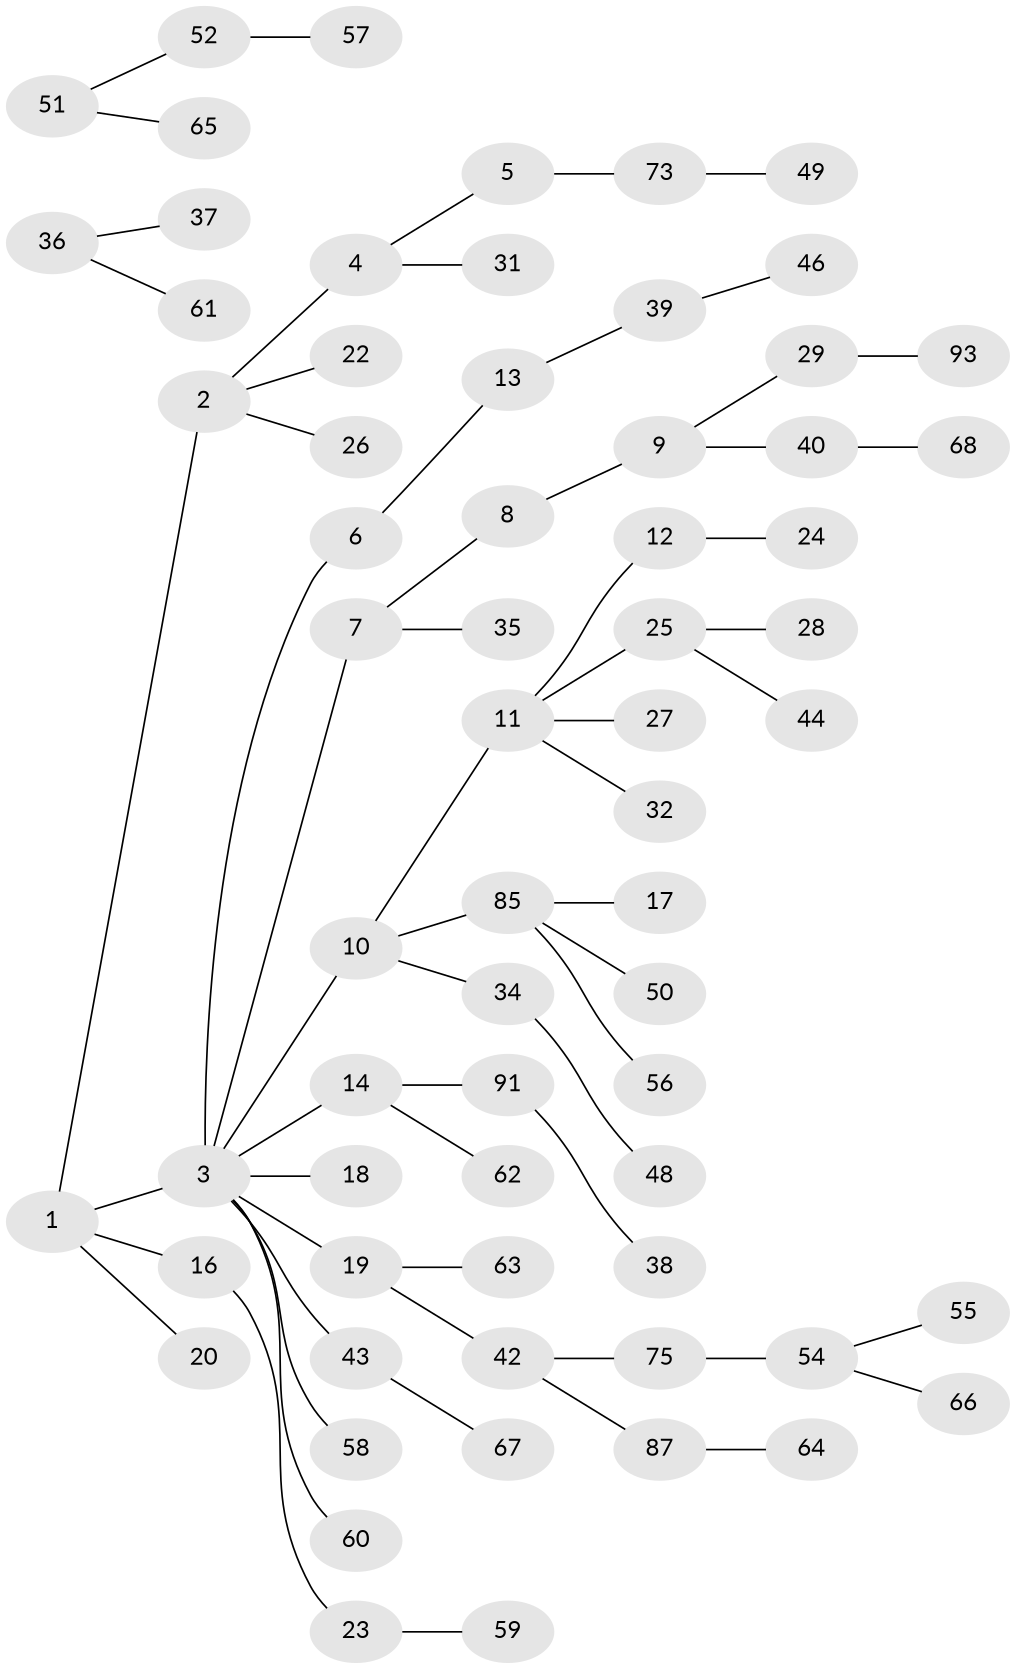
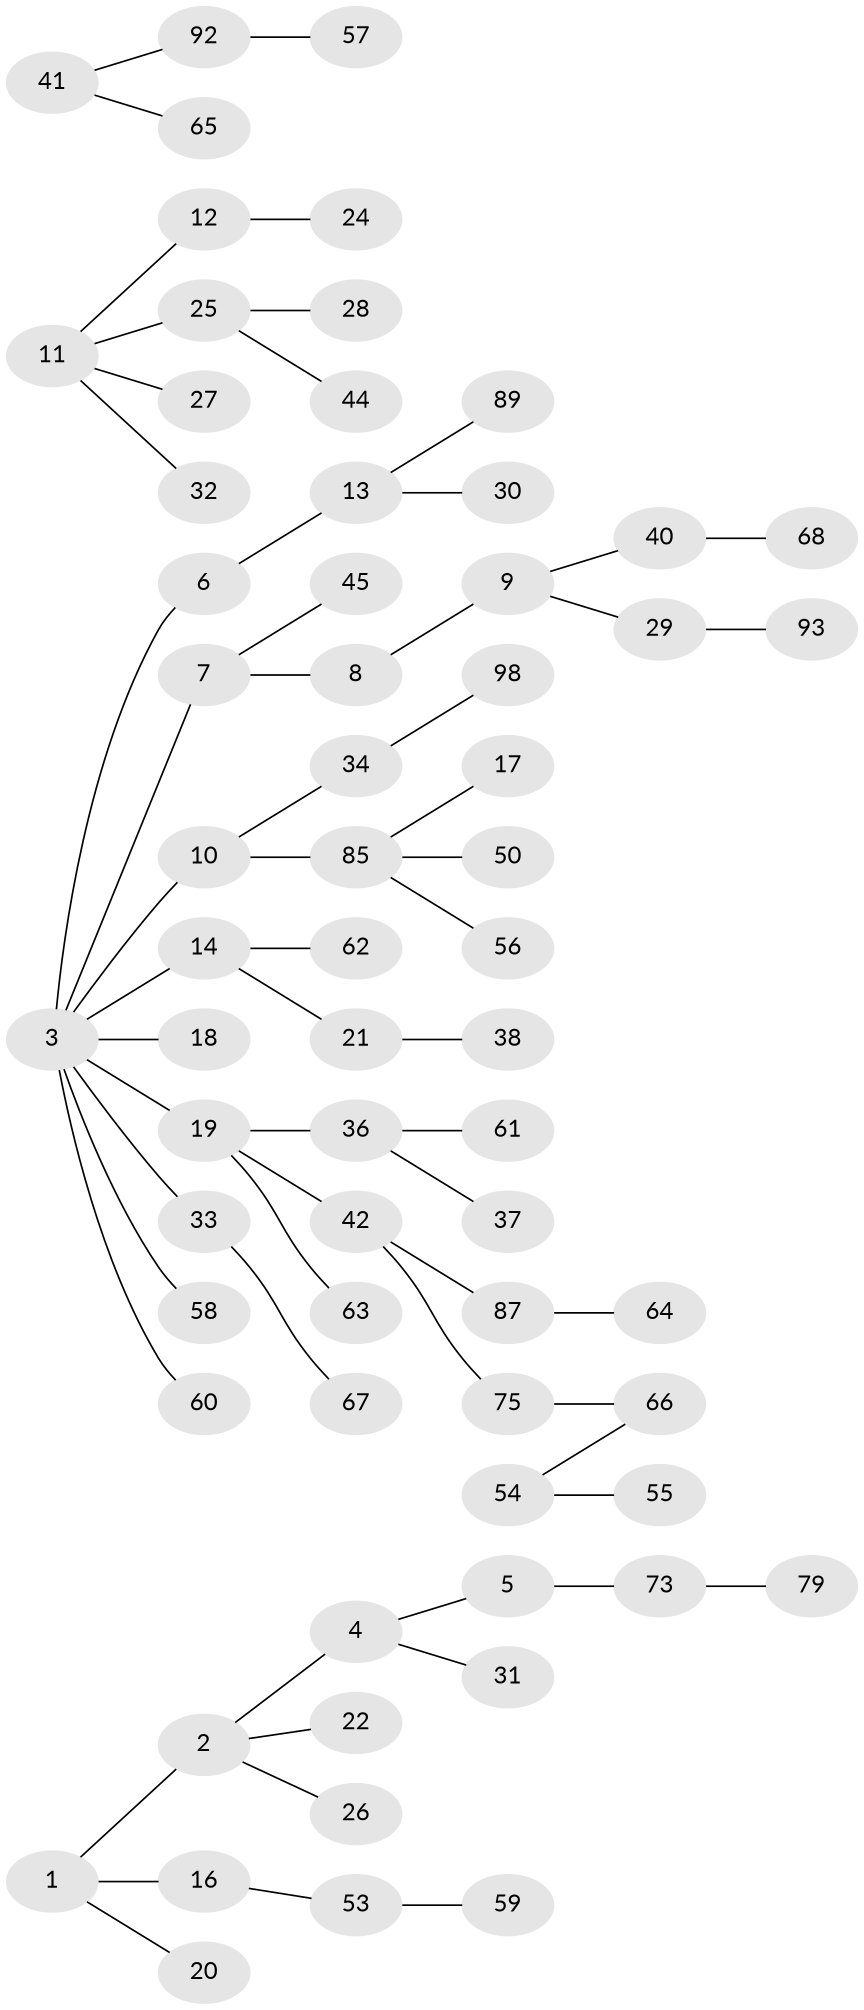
(204, 37) -> (204, 37)
(52, 106) -> (52, 83)
(812, 174) -> (812, 1586)
(812, 265) -> none
(660, 310) -> (508, 402)
none -> (508, 493)
(508, 629) -> (356, 584)
(432, 835) -> none
(508, 1085) -> (356, 1040)
none -> (280, 1131)
(660, 1176) -> (508, 675)
(129, 1199) -> none
(356, 1358) -> (204, 1222)
(736, 1358) -> (584, 1404)
(356, 1632) -> (356, 1905)
